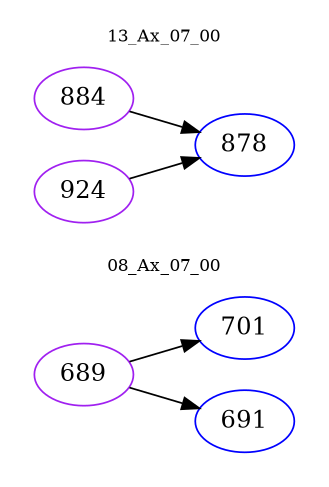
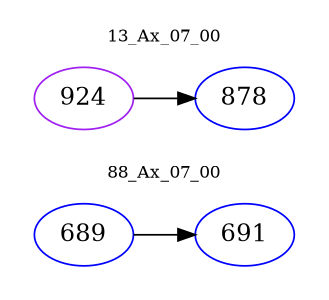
(84, 98) -> none
(164, 267) -> (164, 174)
(245, 328) -> none
(84, 375) -> (84, 235)
